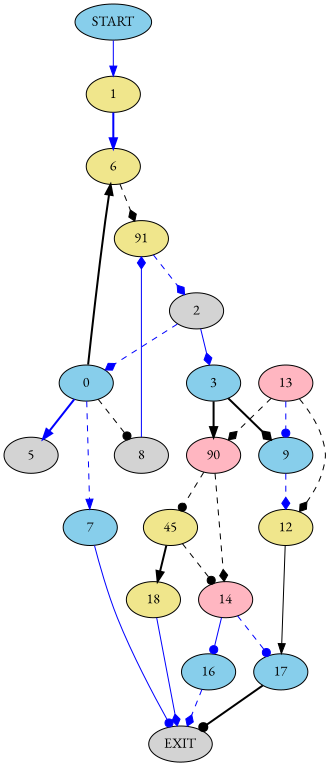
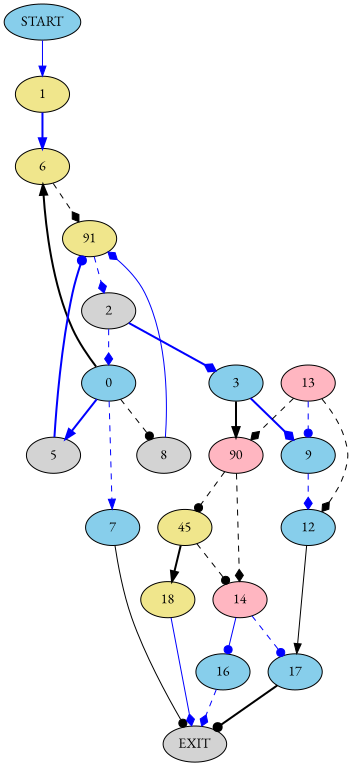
(204, 341) -> (169, 345)
none -> (63, 350)
(245, 415) -> (268, 415)
(286, 527) -> (308, 527)
(125, 635) -> (139, 636)
